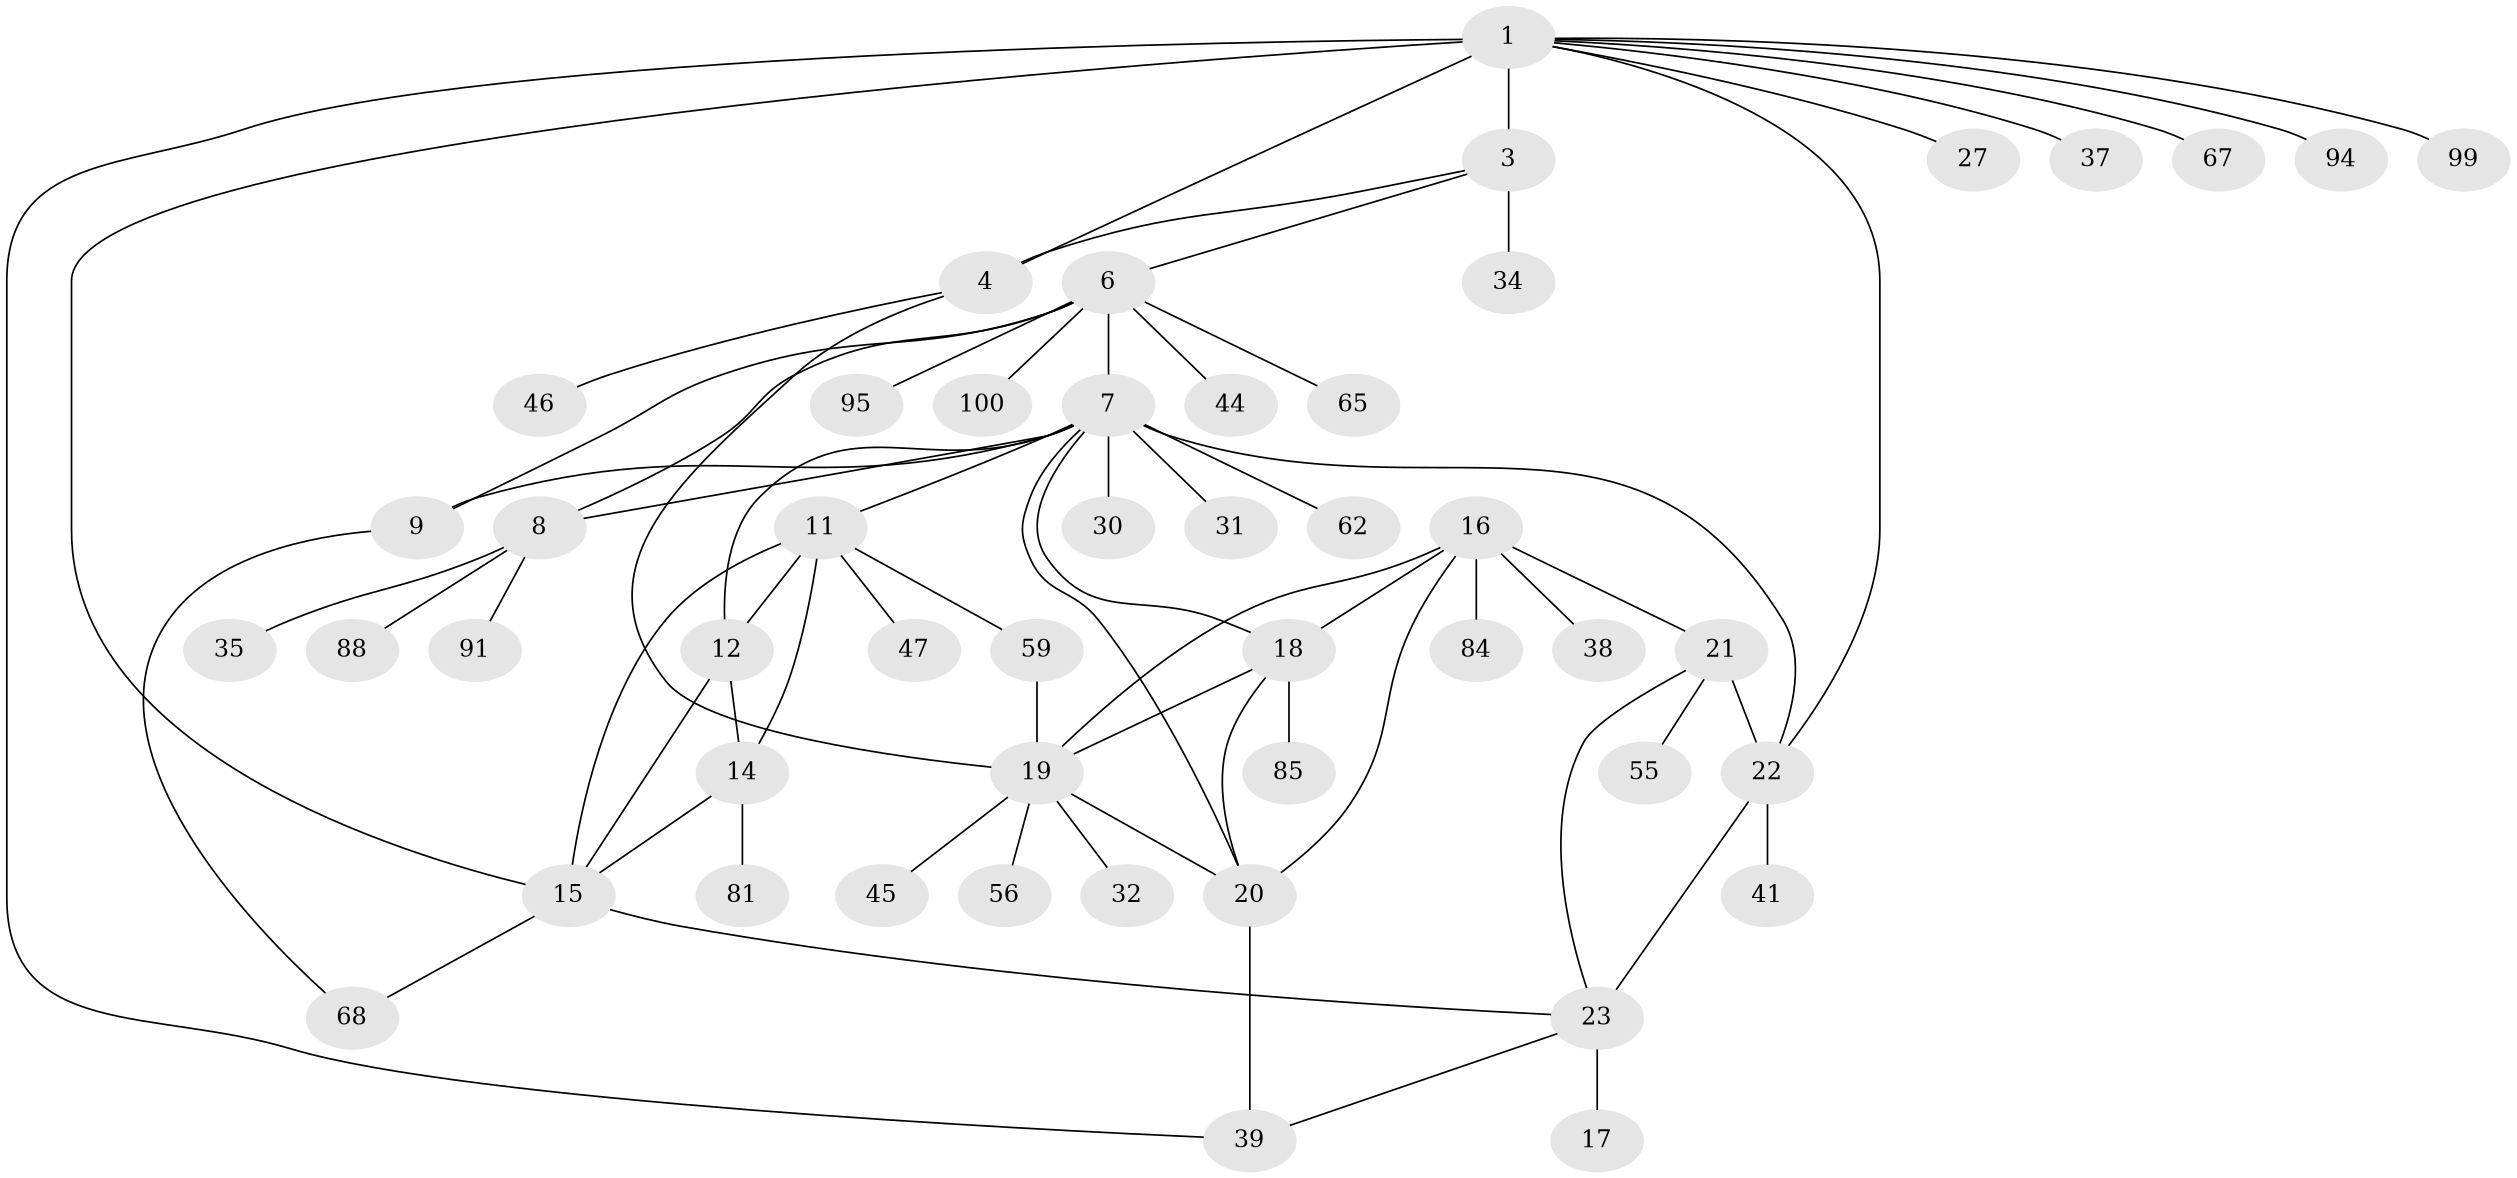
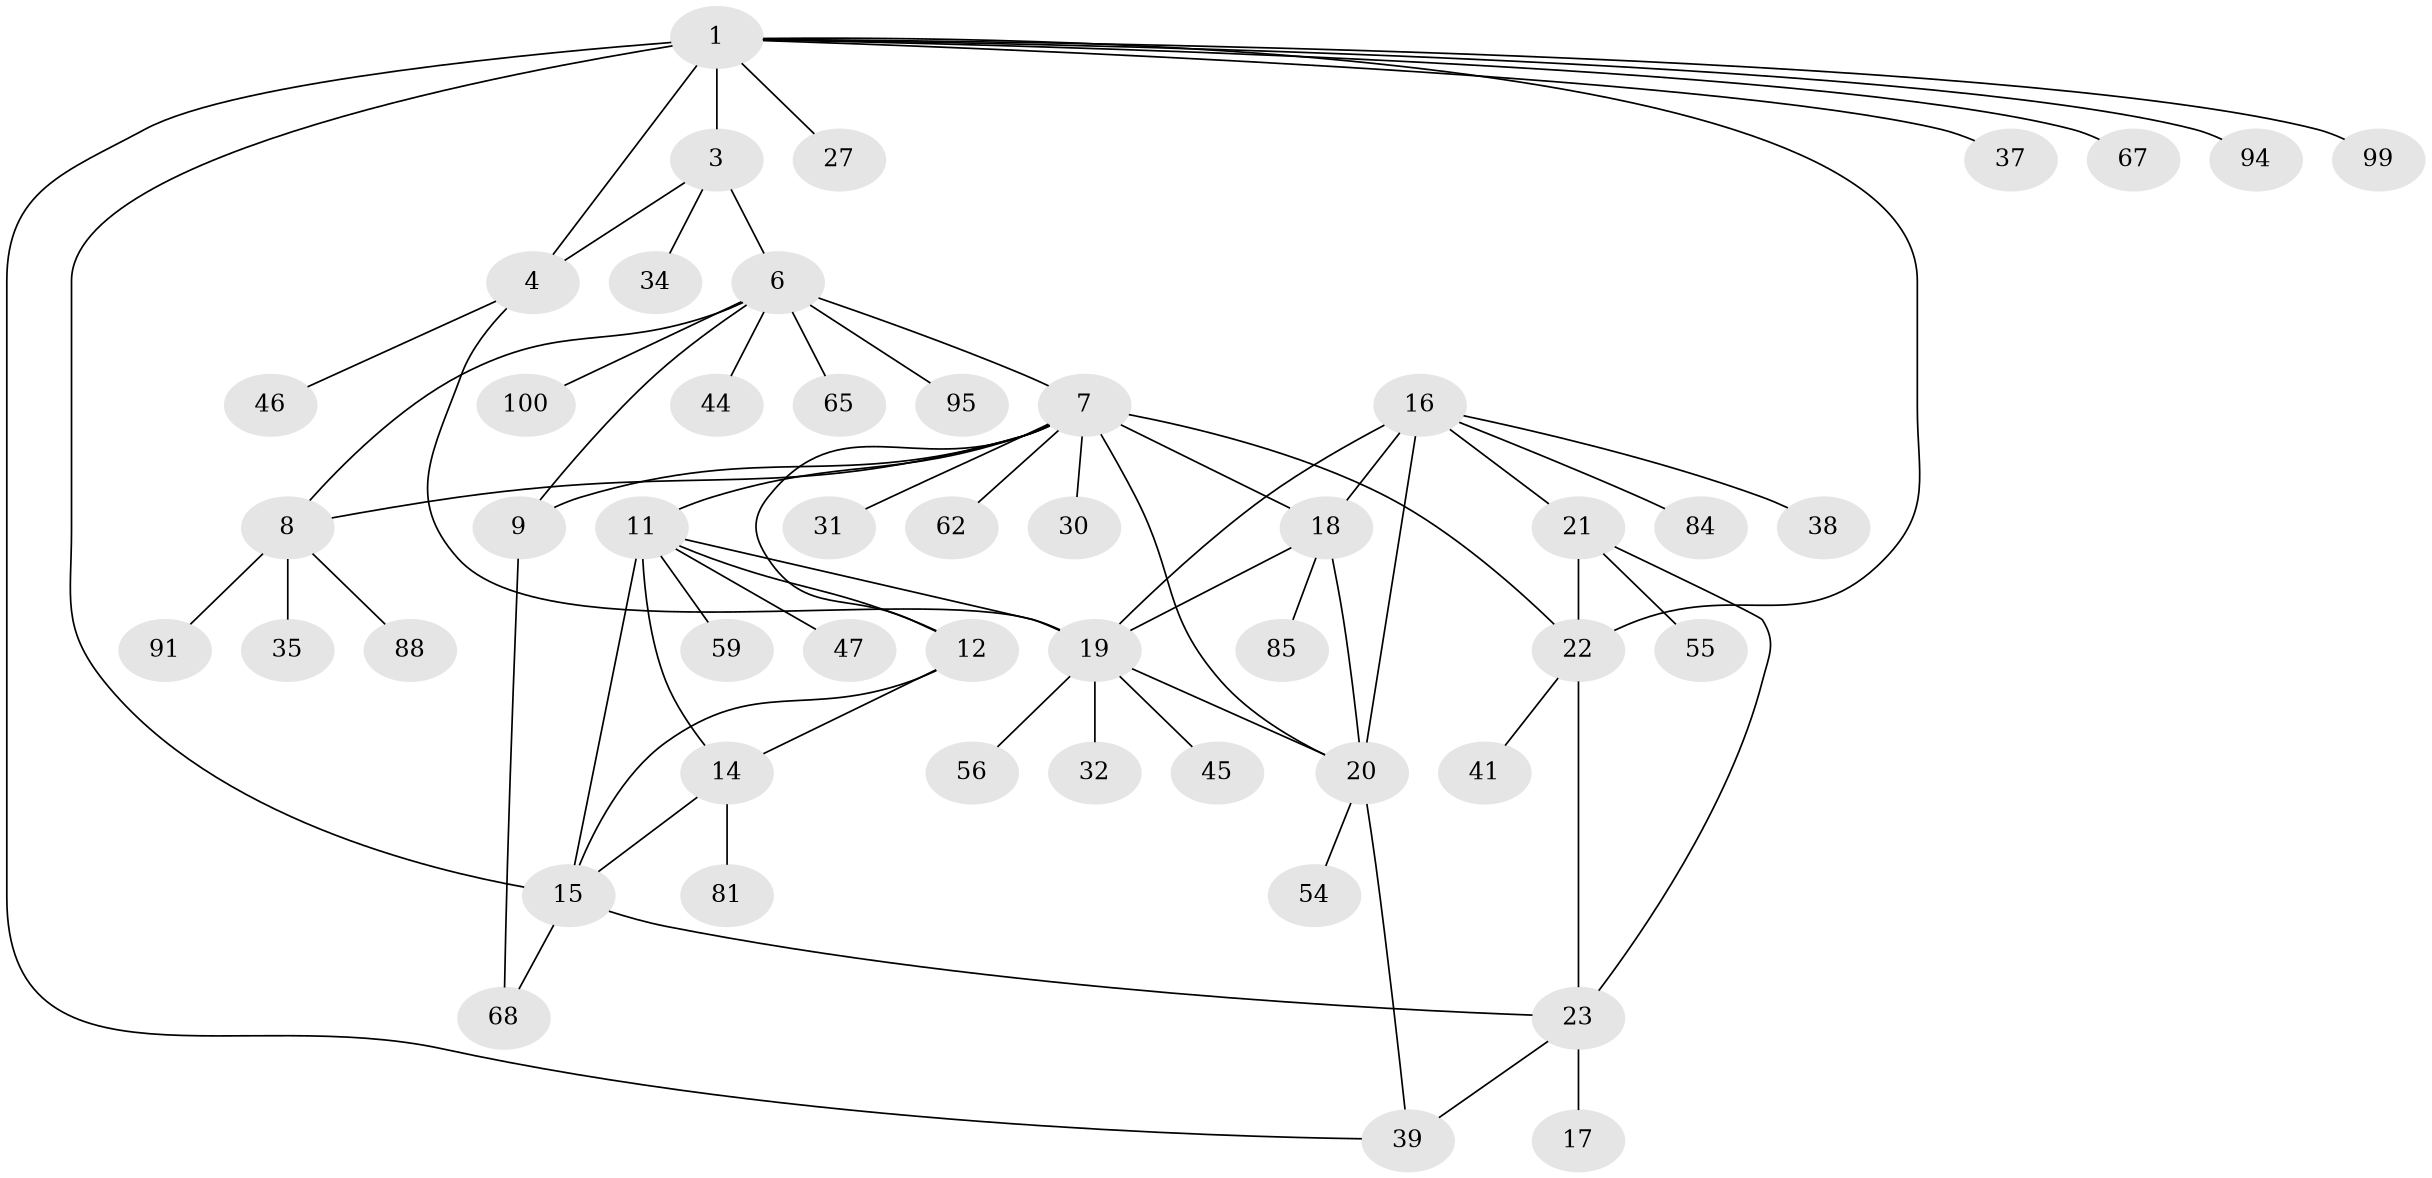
(1037, 712) -> (873, 583)
none -> (1315, 896)
